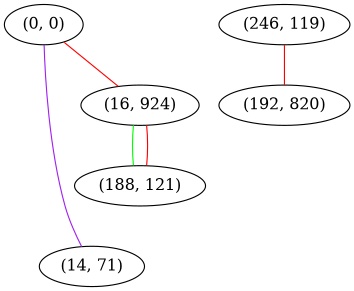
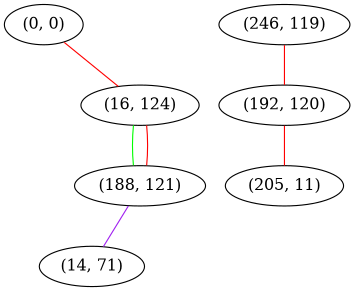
(140, 105) -> (140, 105)
(284, 105) -> (284, 105)
(53, 148) -> (116, 226)
none -> (284, 186)
